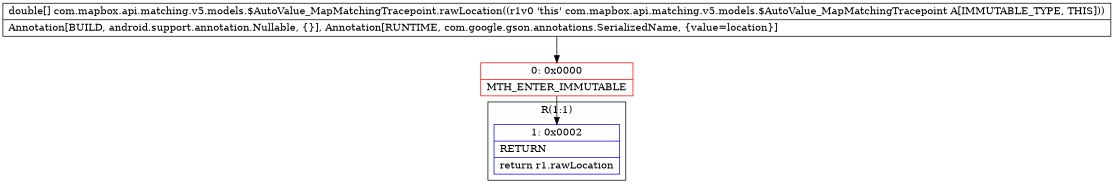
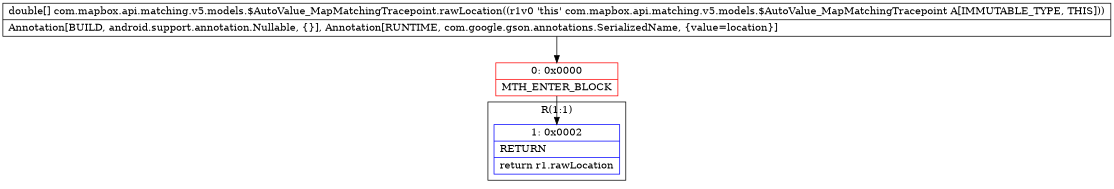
(557, 87) -> (557, 87)
